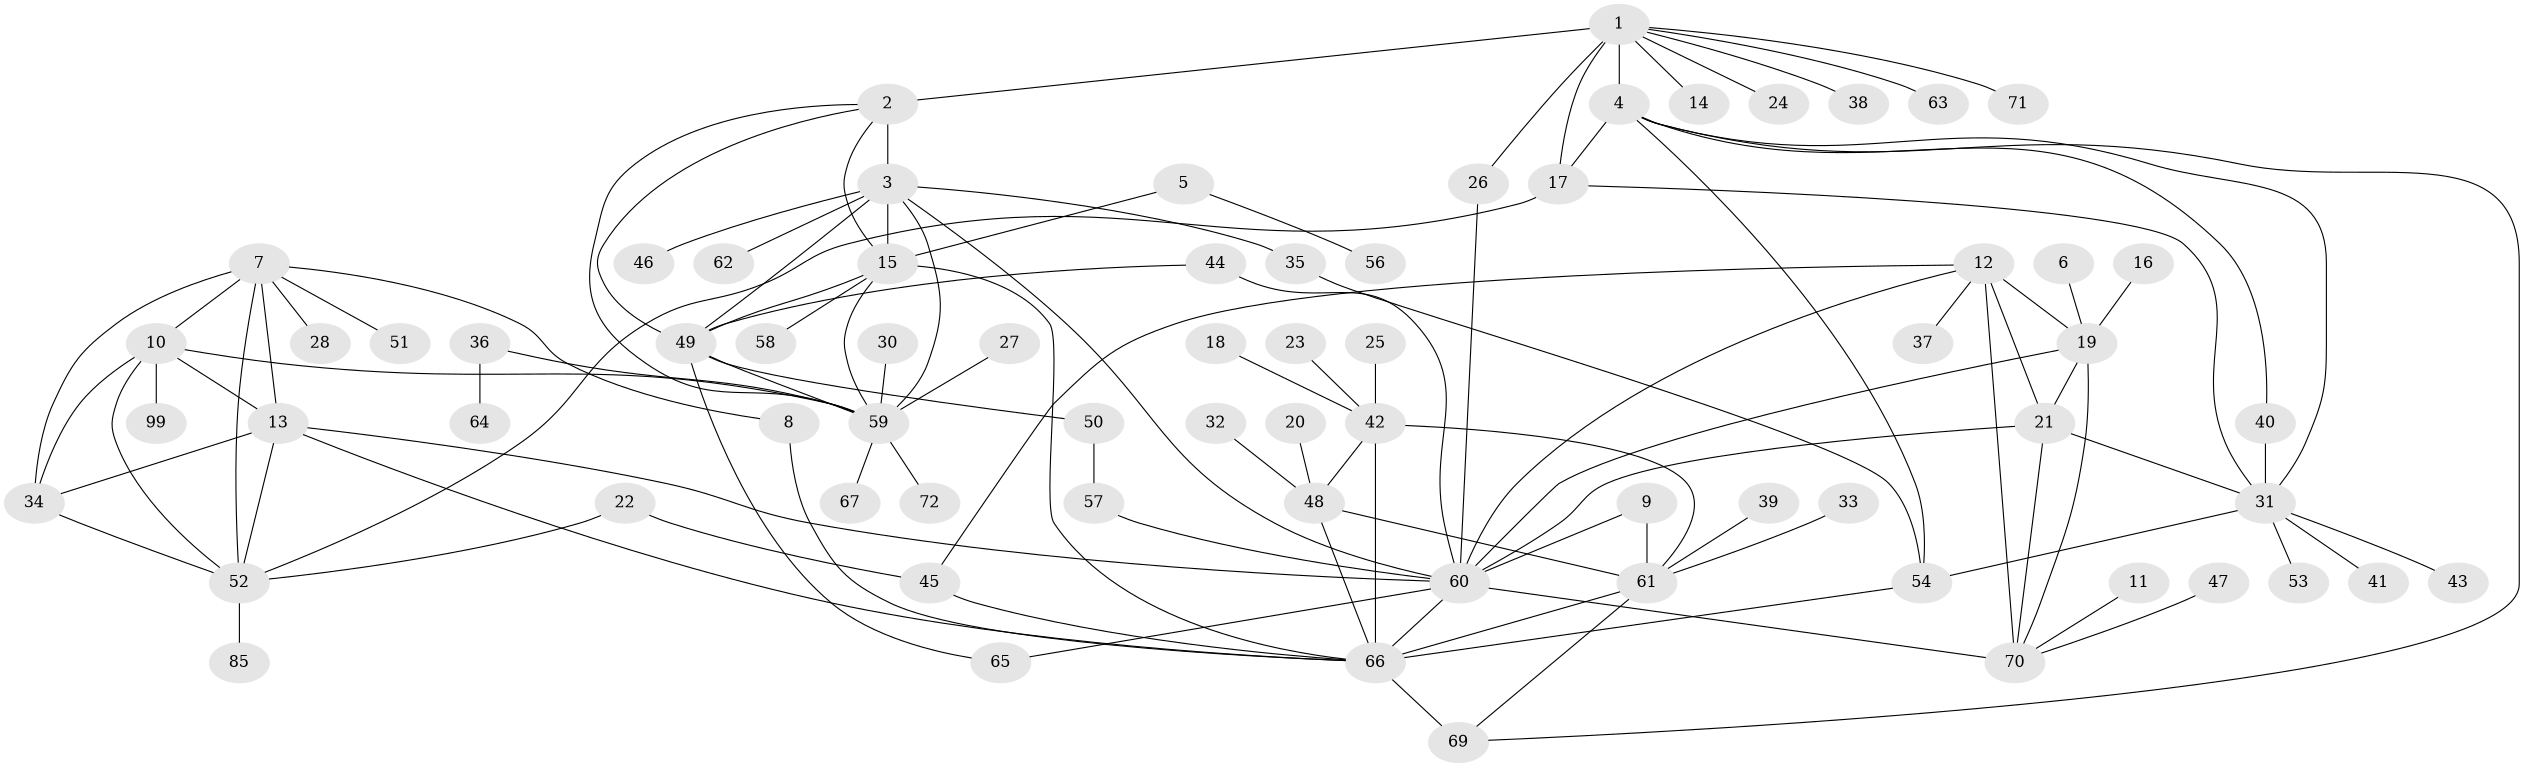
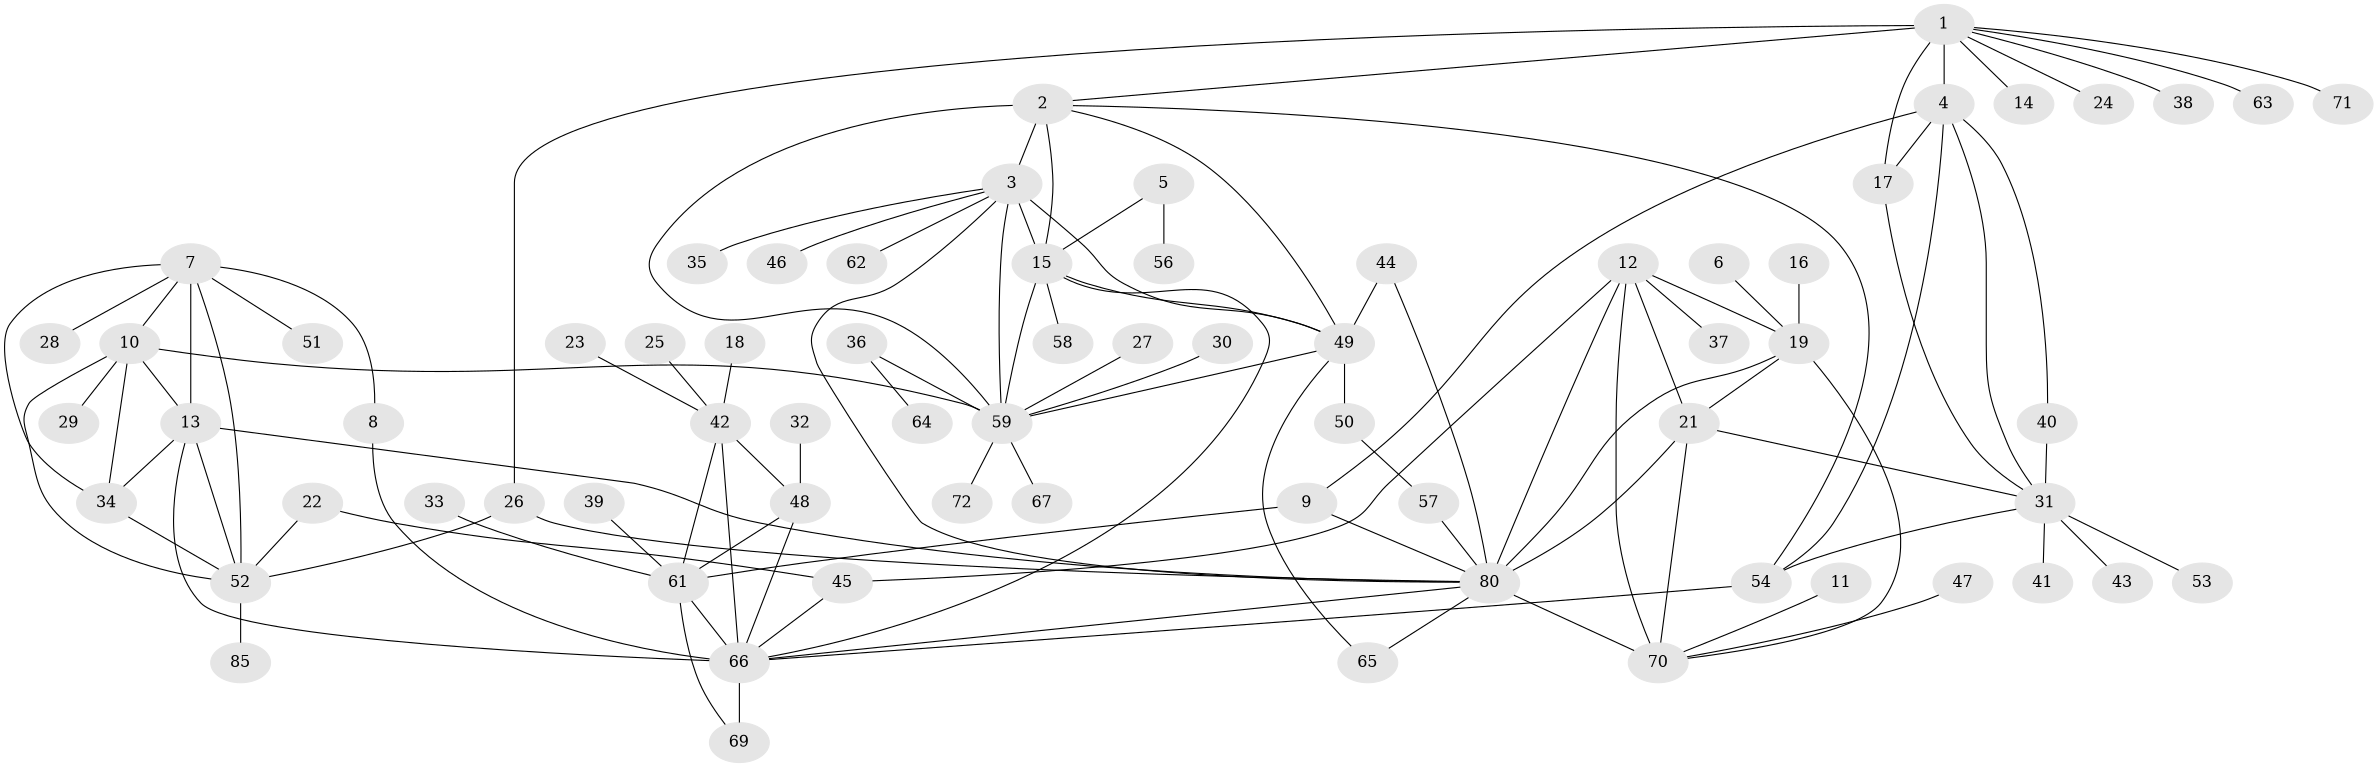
(855, 242) -> (382, 551)
(1632, 380) -> (1639, 159)
(156, 423) -> (69, 423)
(1296, 423) -> none
(2519, 484) -> (1587, 245)
(1460, 583) -> (1490, 583)
